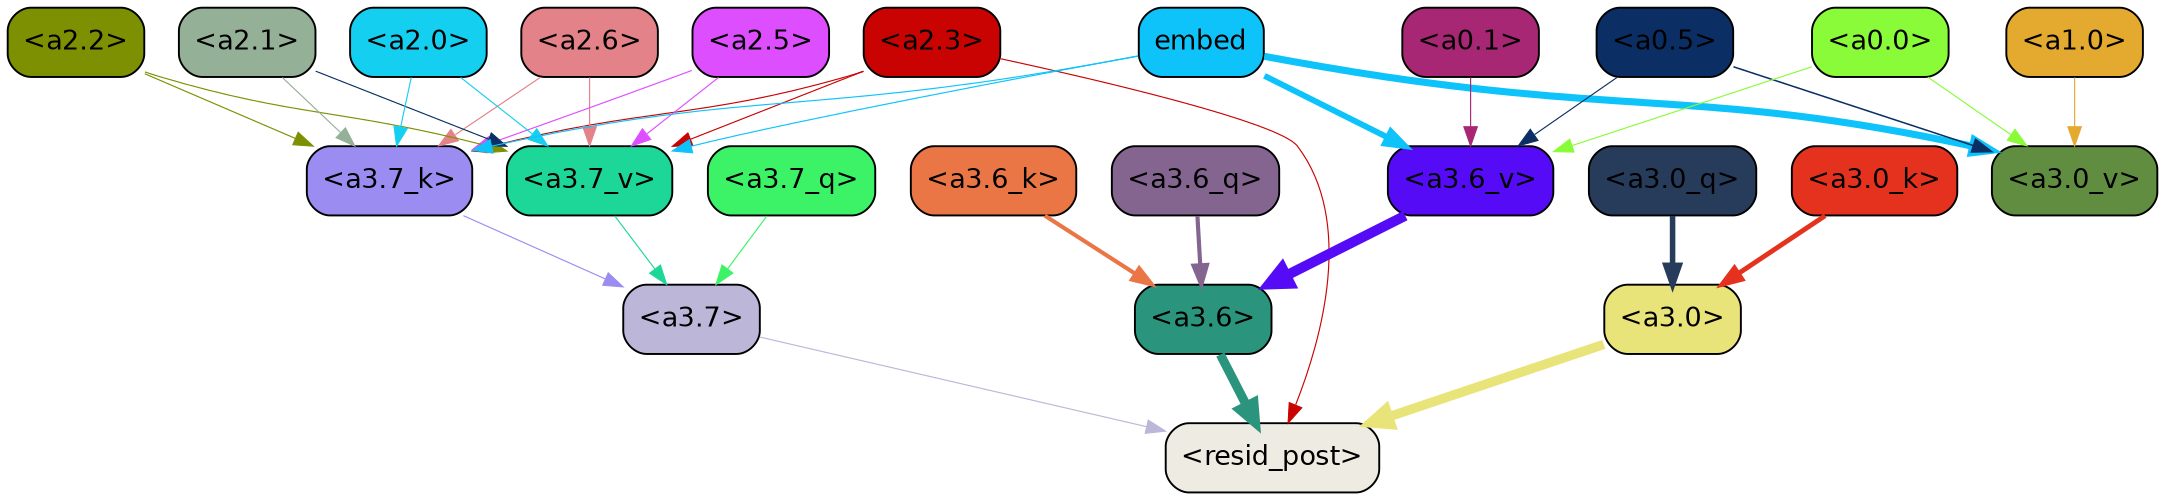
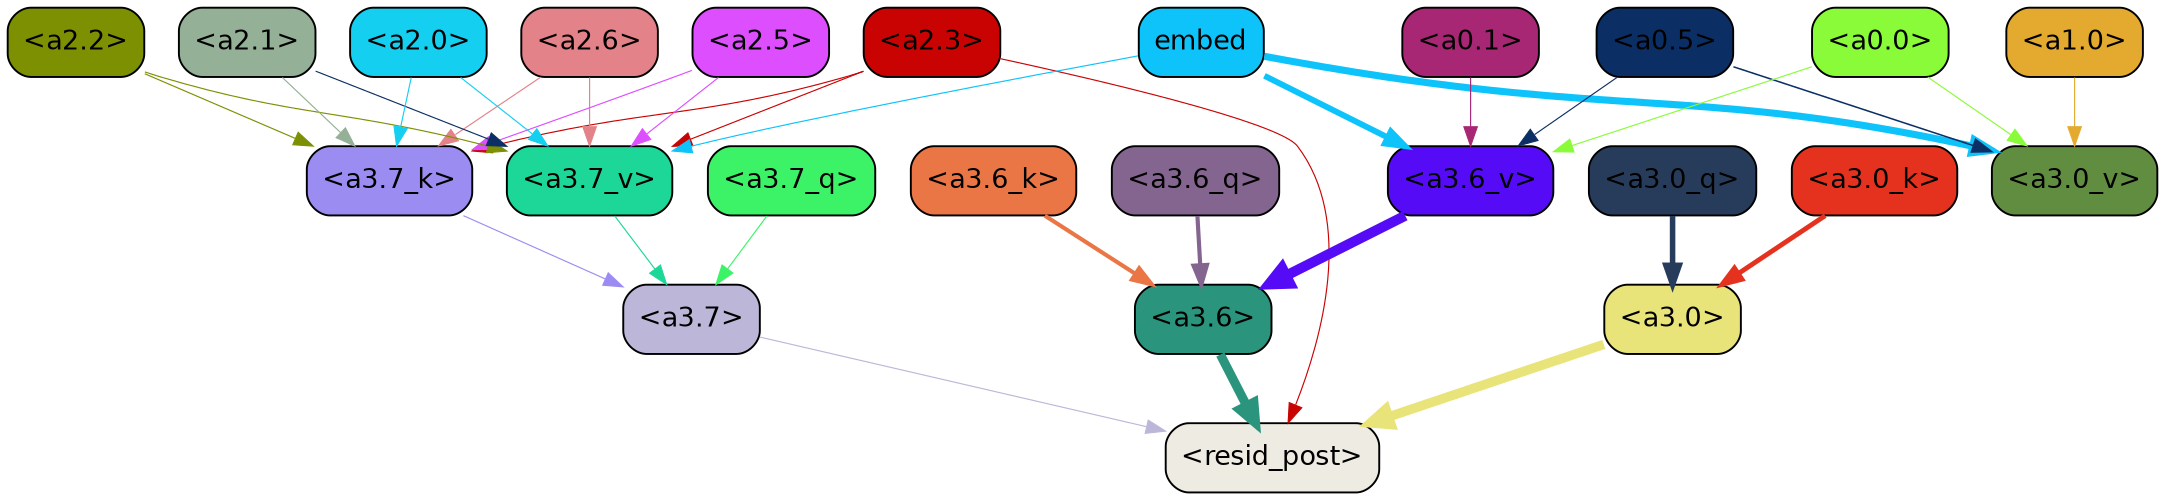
(831, 99) -> none
